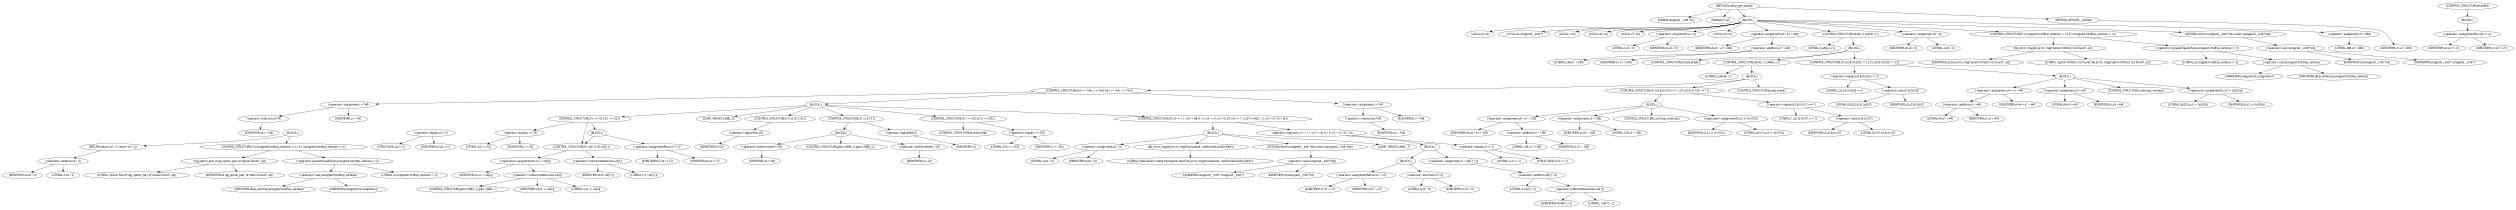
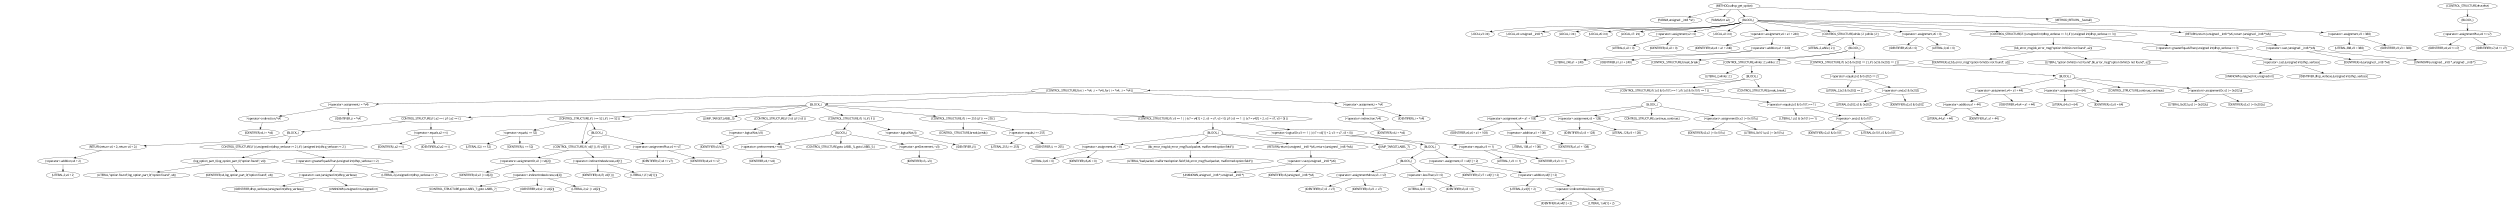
(2249, 23) -> (2372, 41)
(2210, 62) -> none
none -> (431, 119)
(1040, 140) -> (1036, 140)
(391, 147) -> (391, 147)
(1552, 161) -> (1552, 161)
(23, 175) -> none
none -> (1480, 175)
